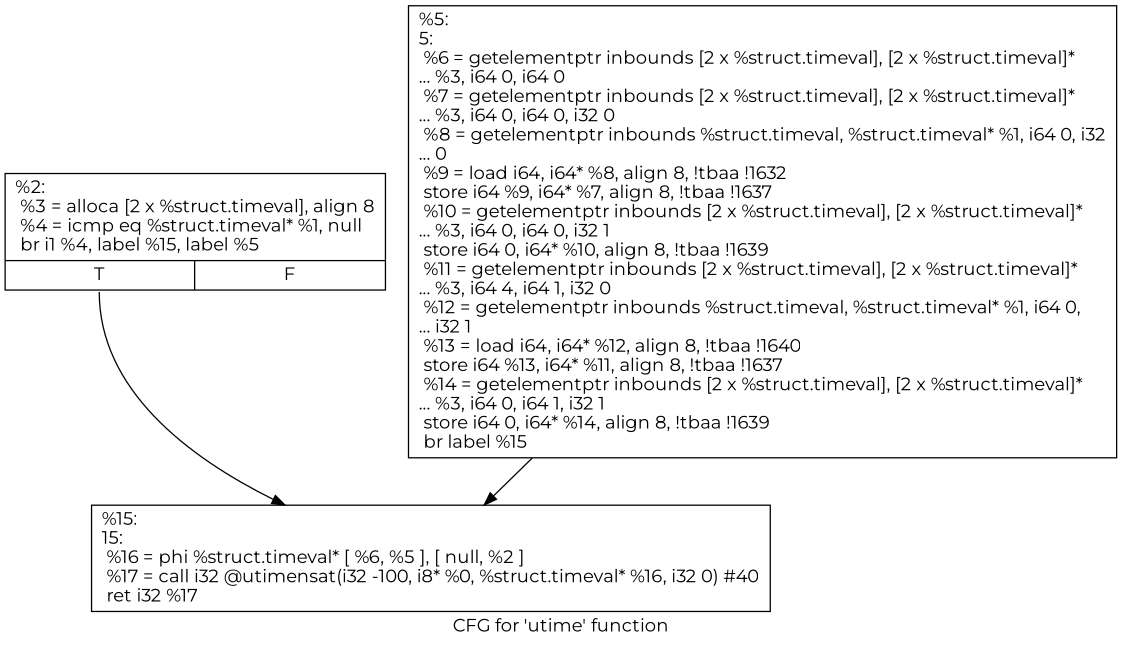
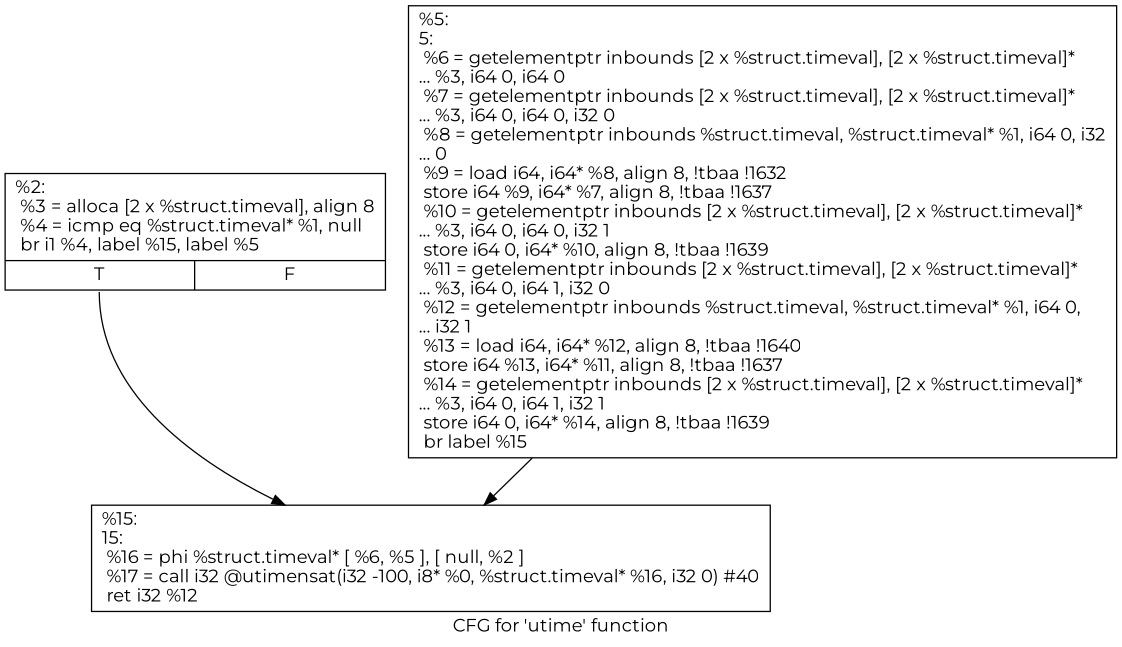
(515, 289) -> (515, 289)
(150, 596) -> (150, 596)
